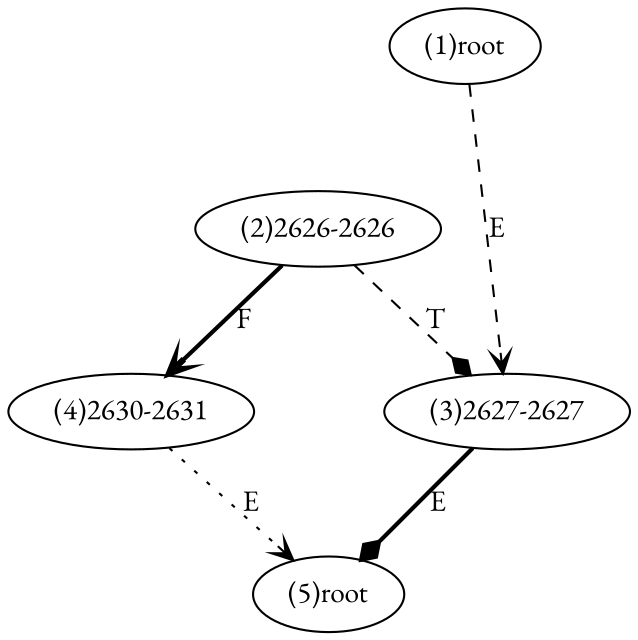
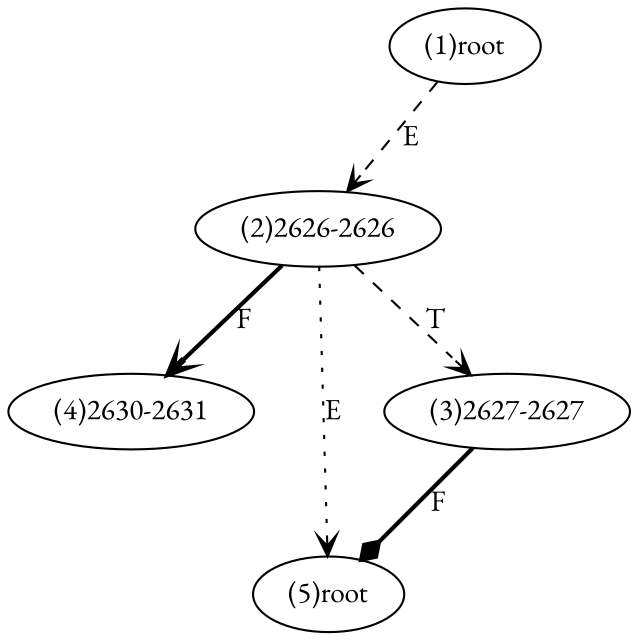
(485, 218) -> (399, 128)
(403, 312) -> (403, 312)
(223, 497) -> (323, 401)
(439, 503) -> (439, 503)
